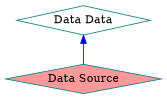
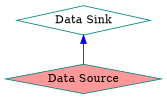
(83, 20) -> (83, 20)
